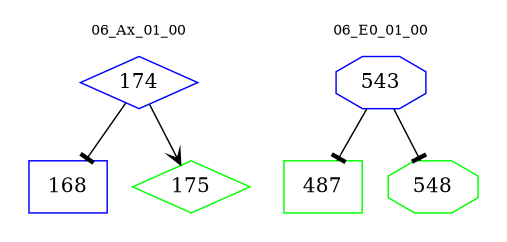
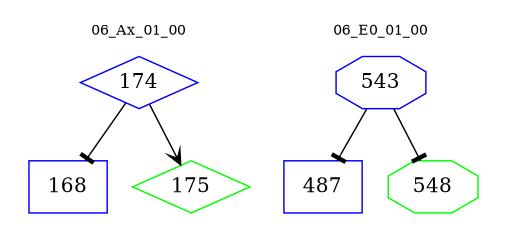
(323, 187) -> (323, 187)
